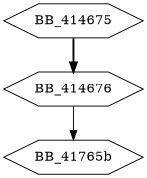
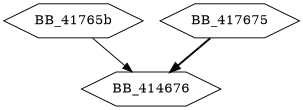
(73, 21) -> (230, 21)
(73, 118) -> (109, 52)
